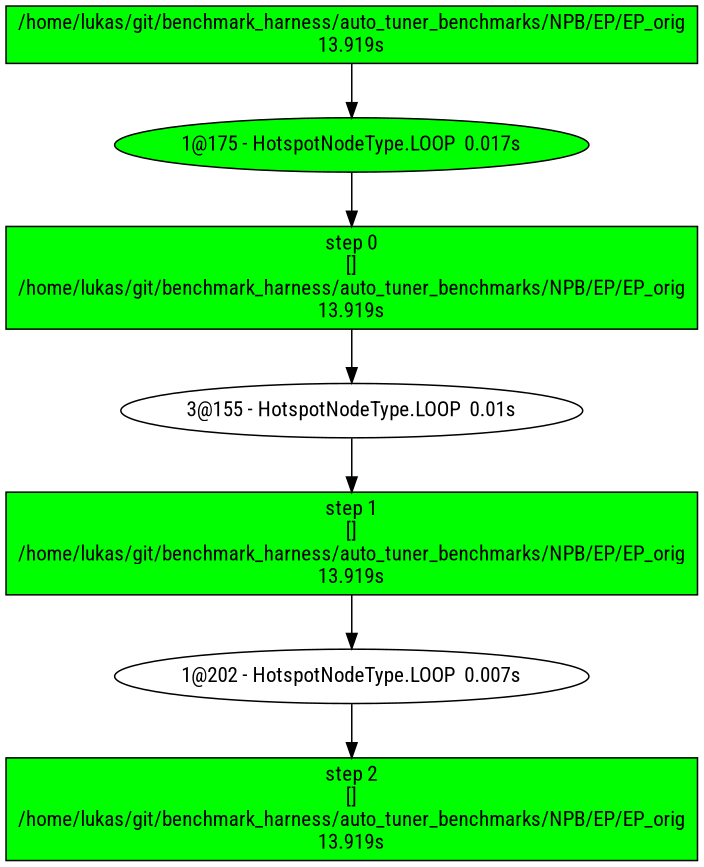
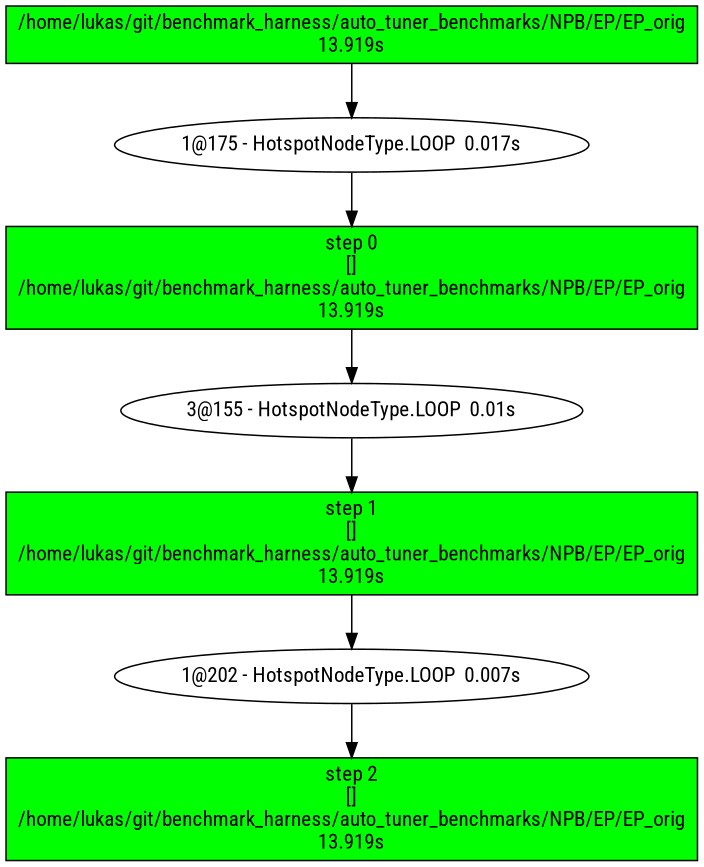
(352, 145) -> (352, 145)
